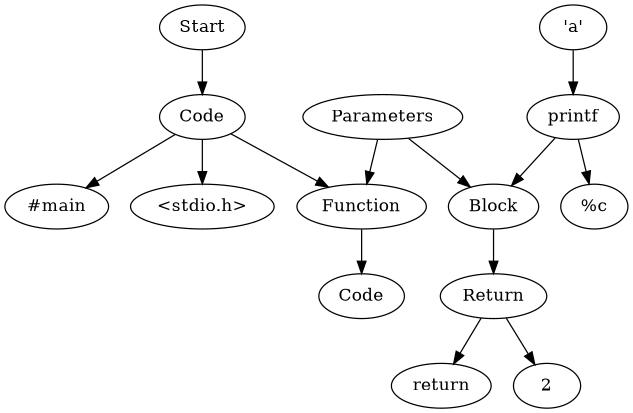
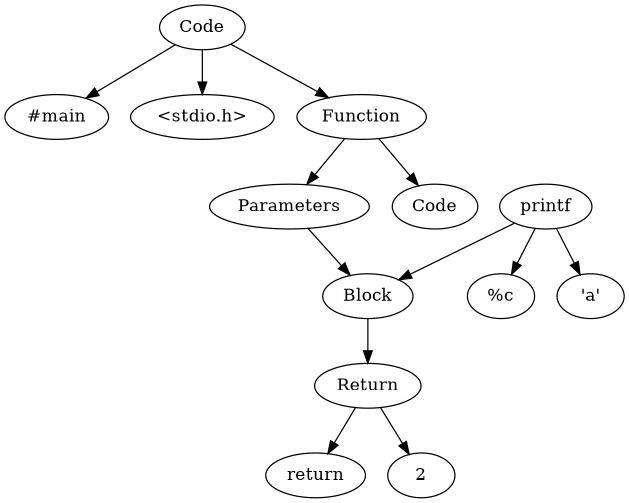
(202, 27) -> none
(573, 66) -> (565, 246)
(374, 156) -> (330, 157)
